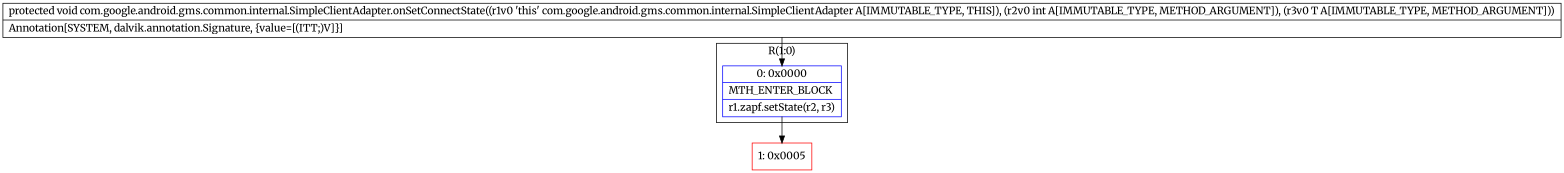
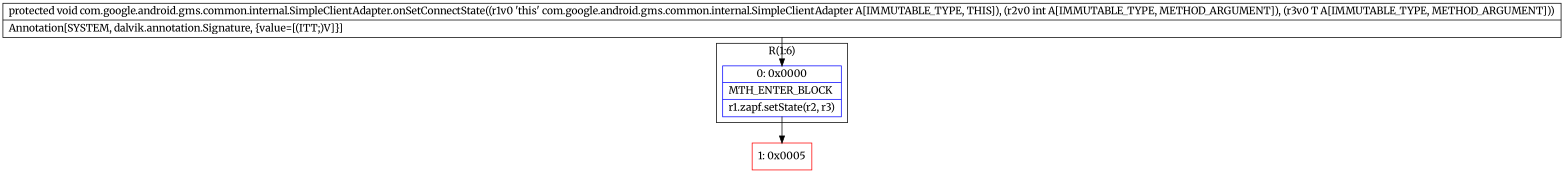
(782, 52) -> (782, 52)
